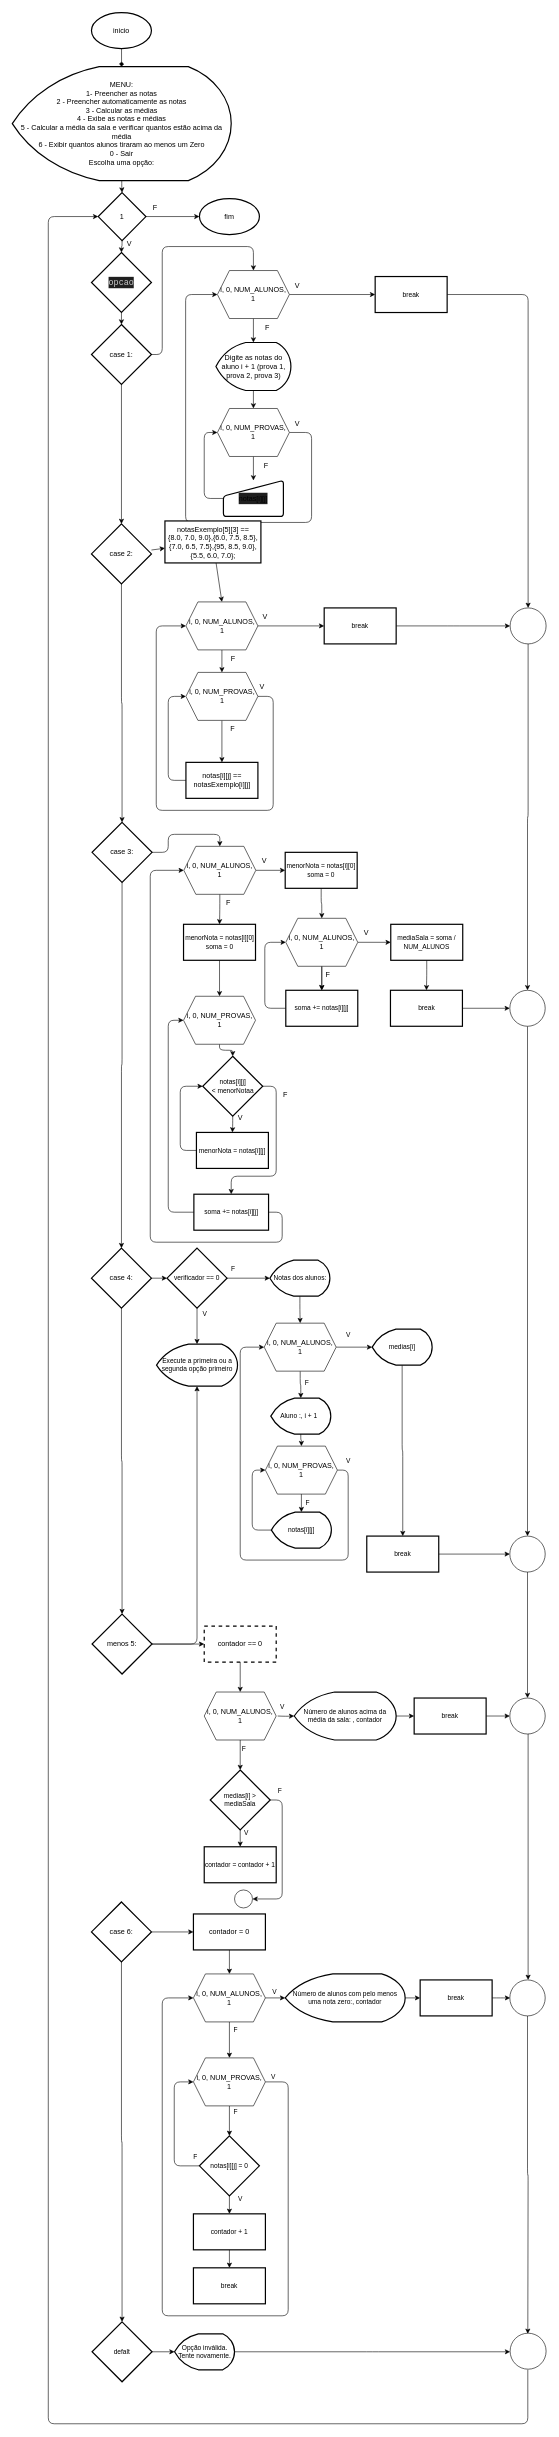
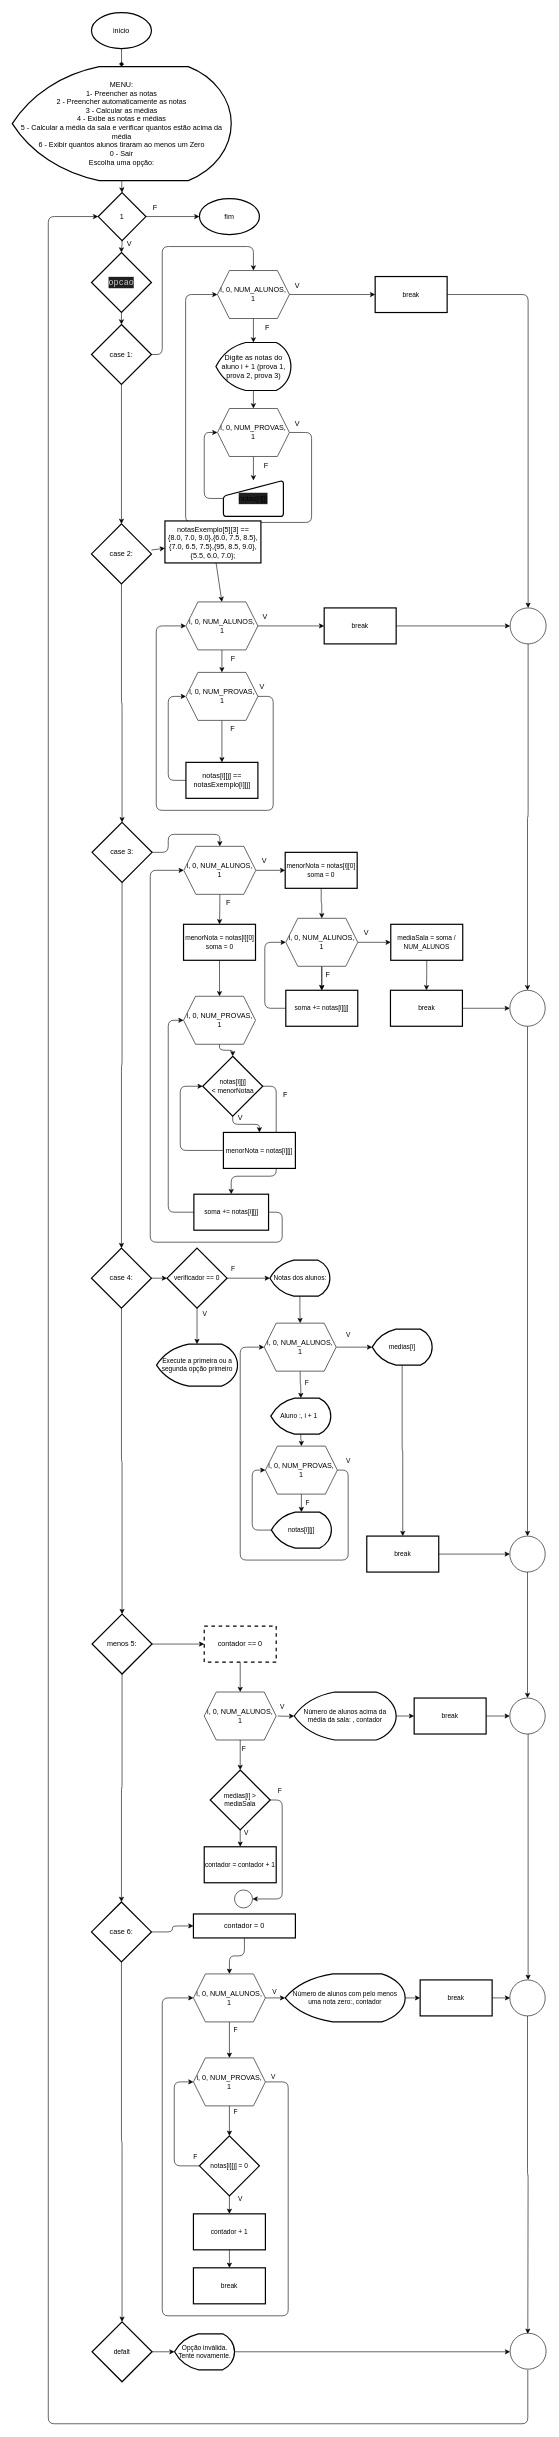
(233, 1151) -> (260, 1151)
(197, 1641) -> (122, 1837)
(230, 1932) -> (245, 1926)
